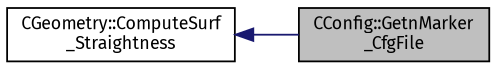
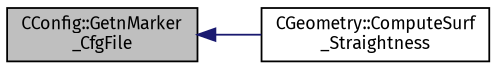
(276, 35) -> (238, 35)
